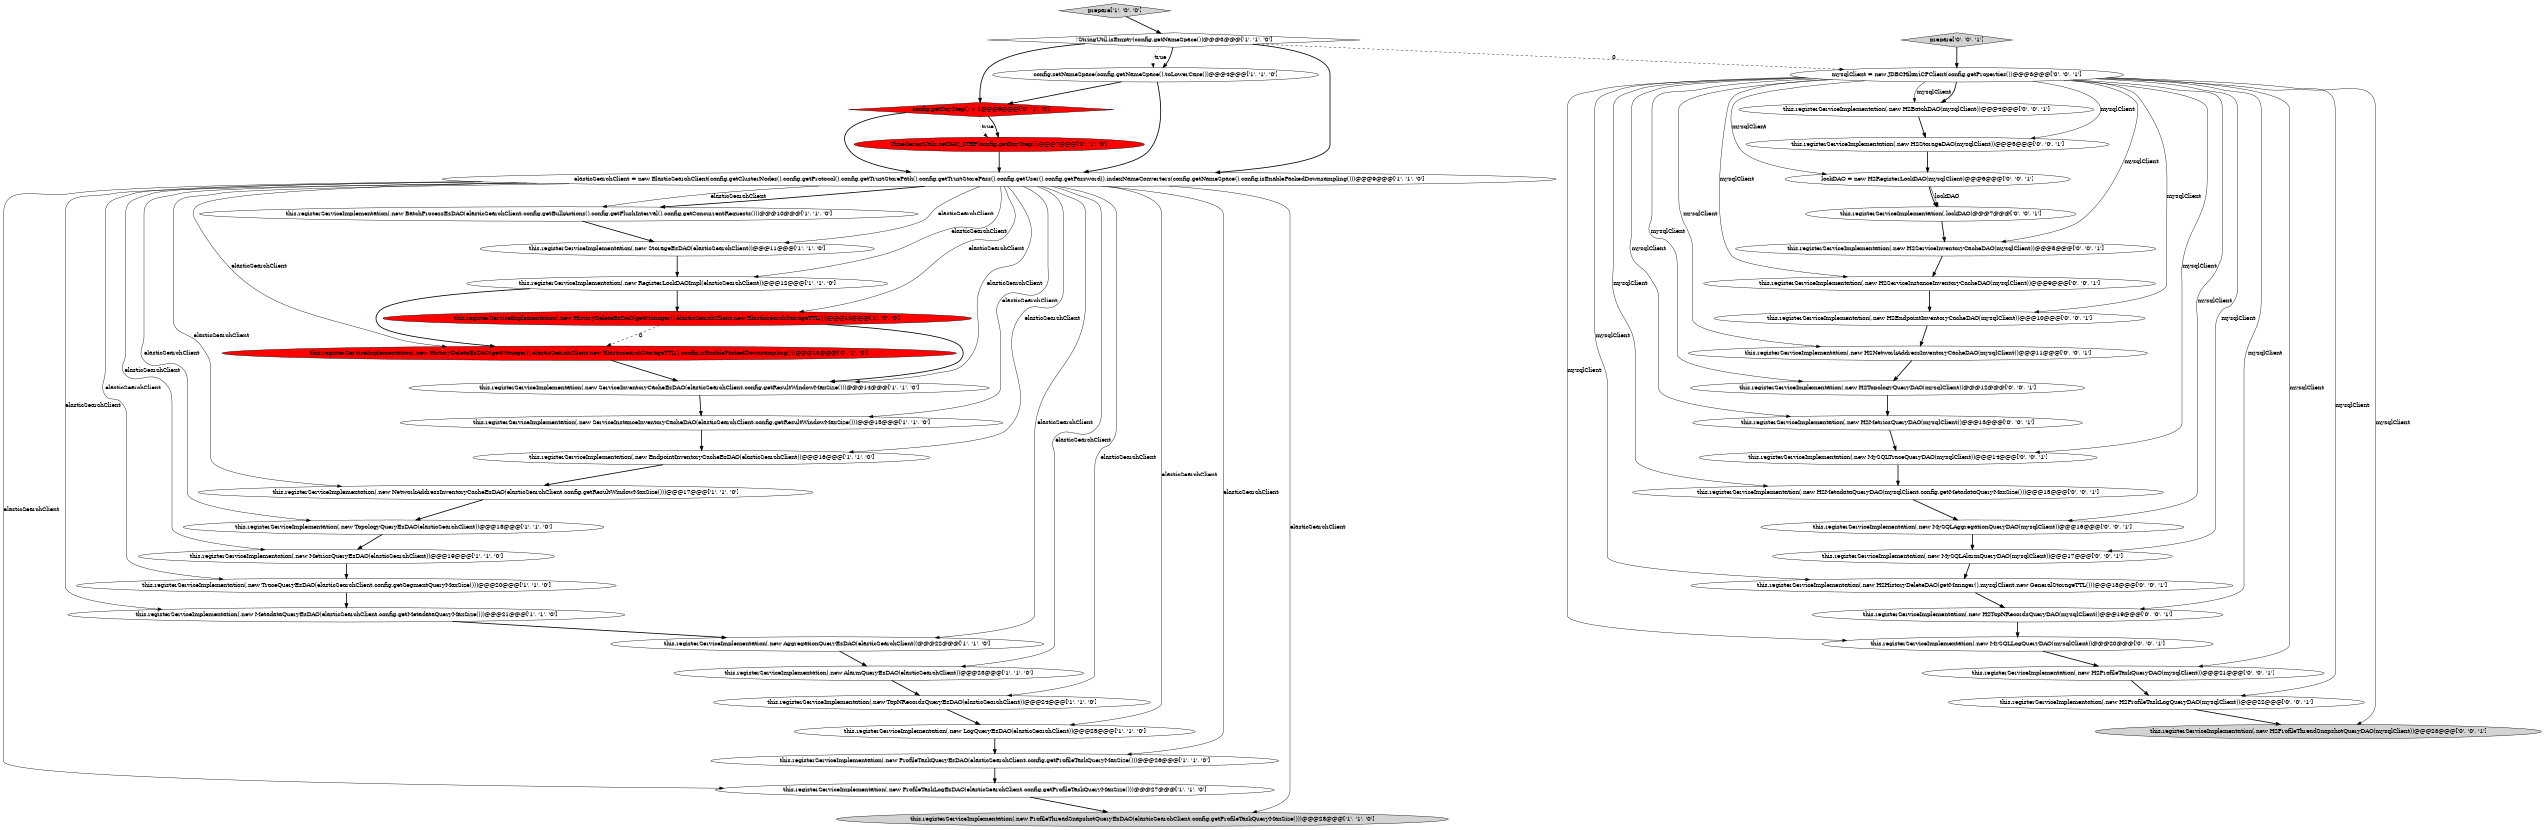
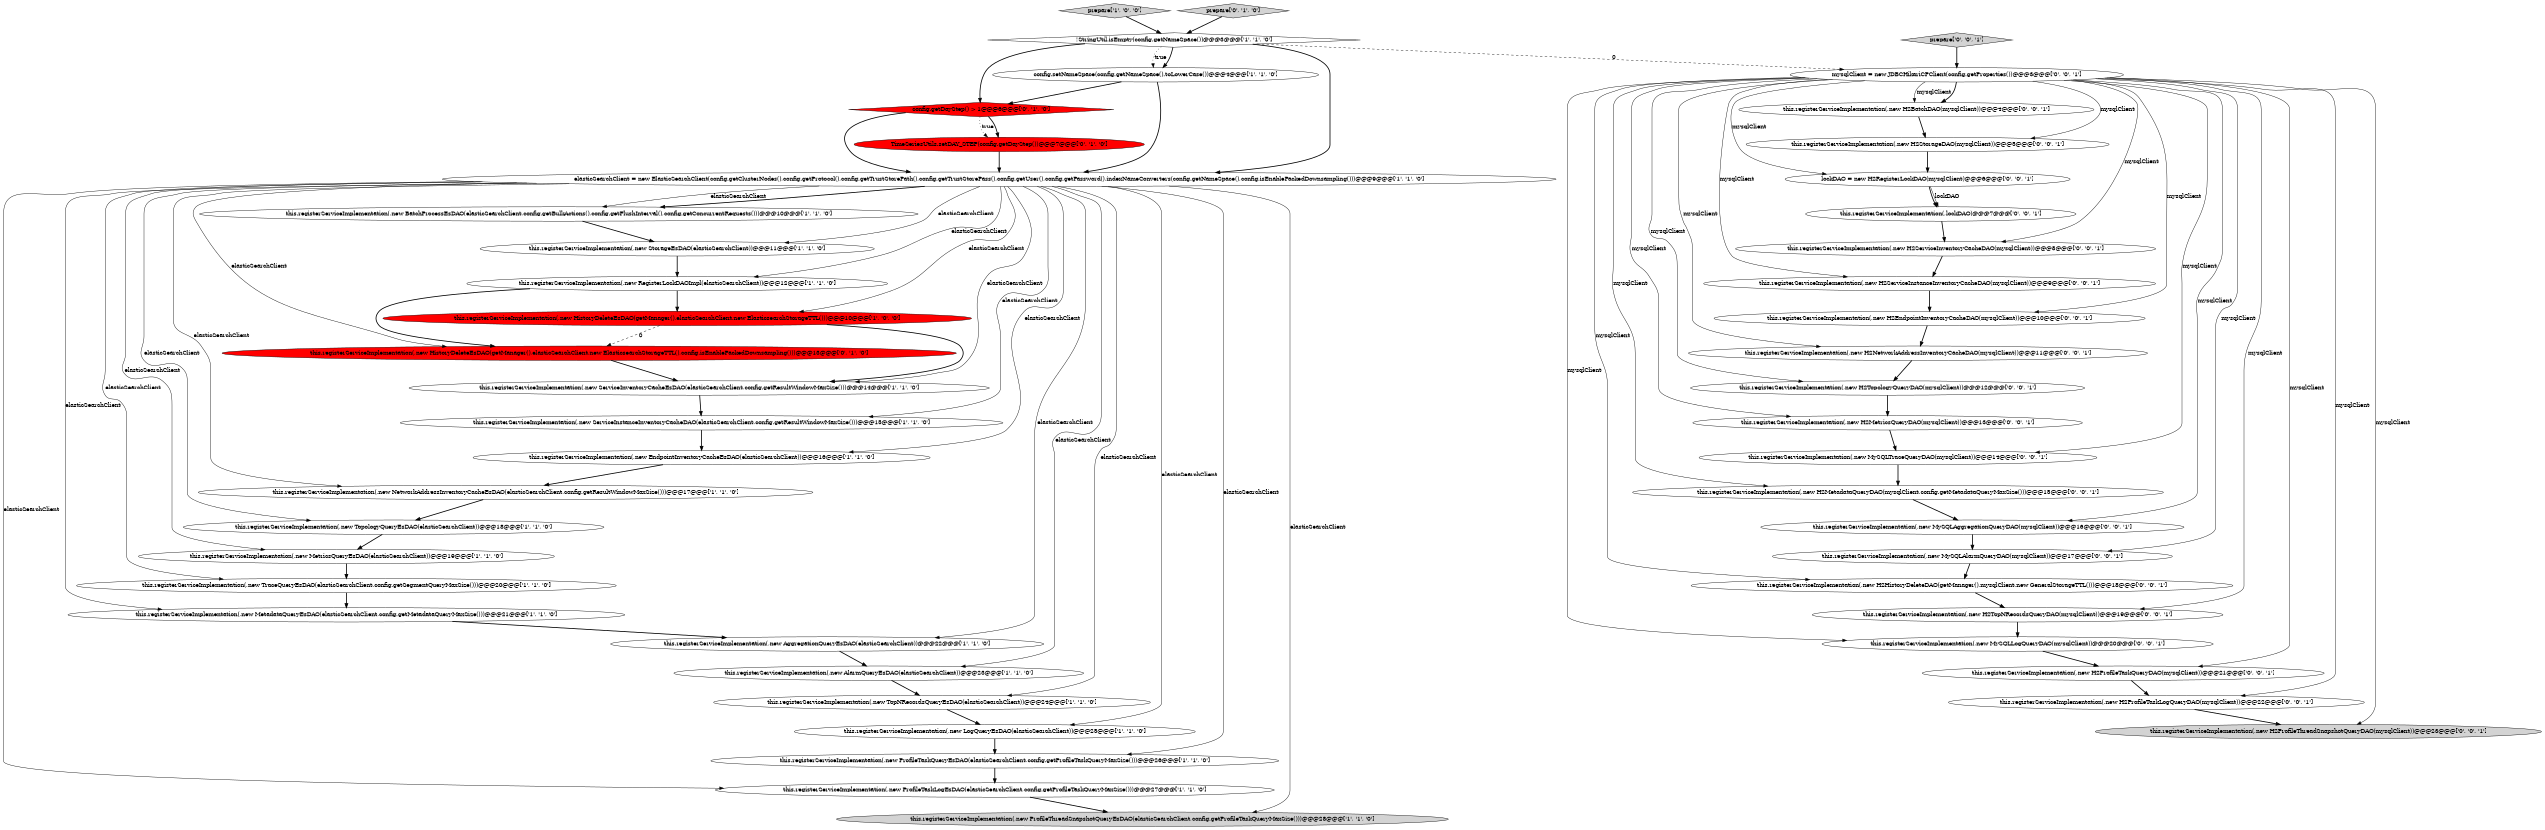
none -> (1233, 11)
